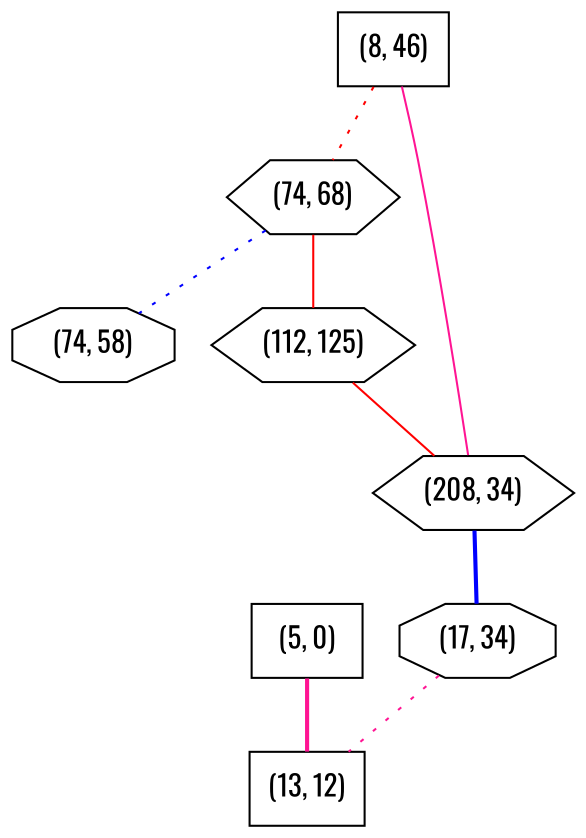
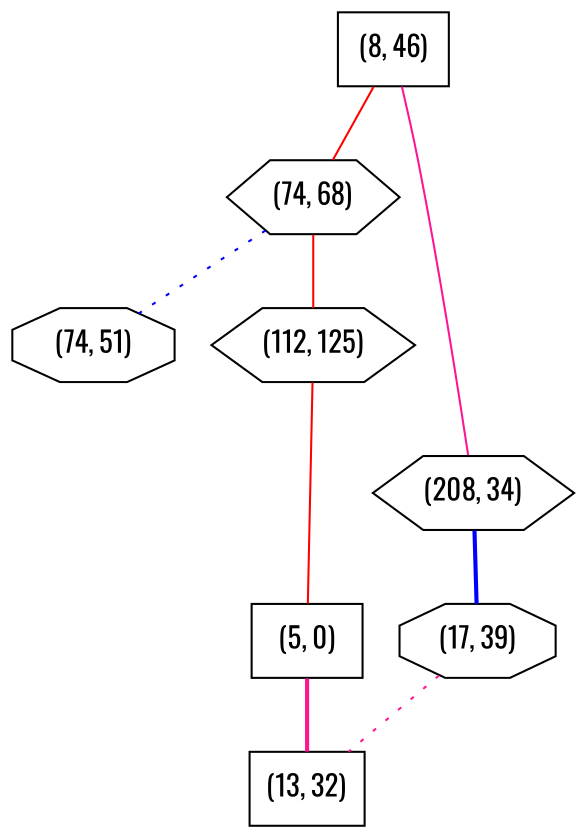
(353, 123) -> (353, 123)
(93, 345) -> (93, 345)
(394, 419) -> (310, 493)
(478, 641) -> (478, 641)
(307, 789) -> (307, 789)
